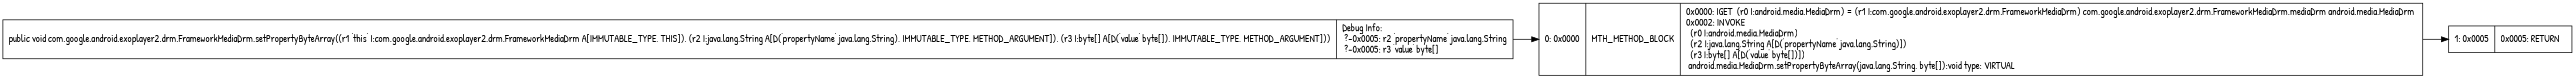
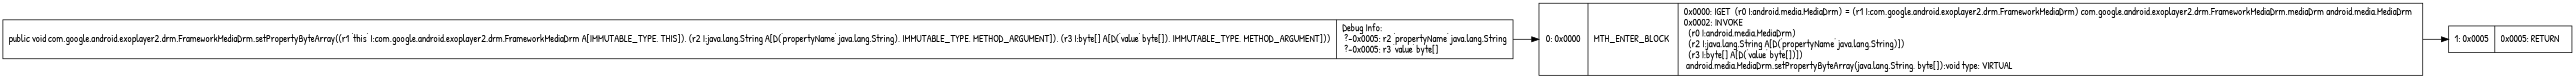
(1633, 39) -> (1632, 39)
